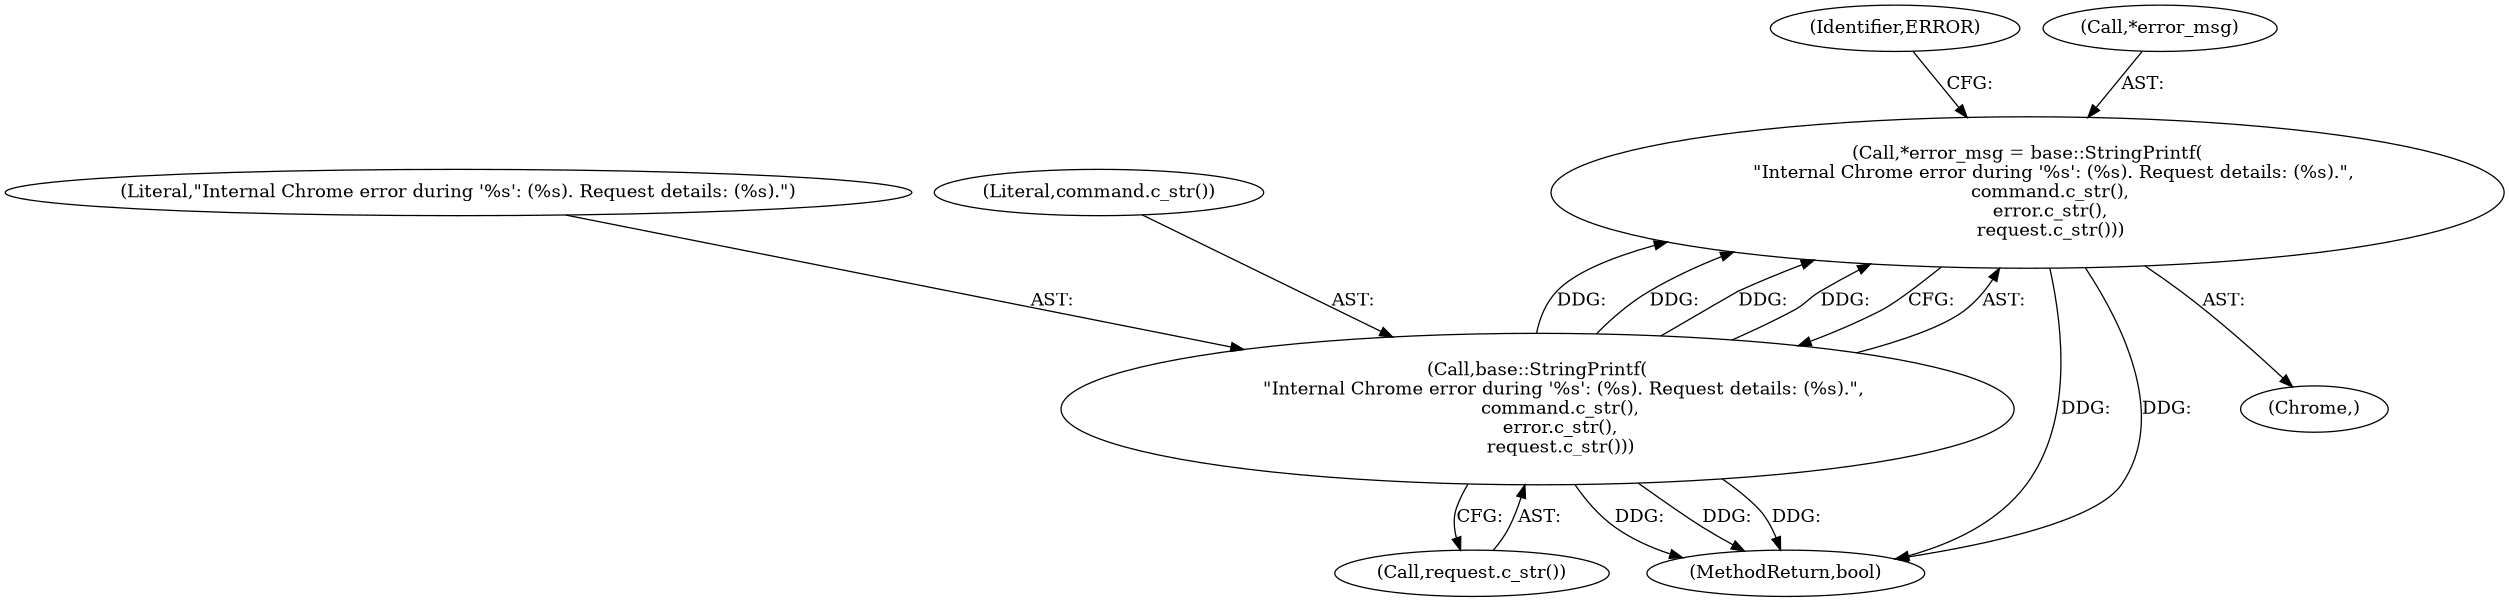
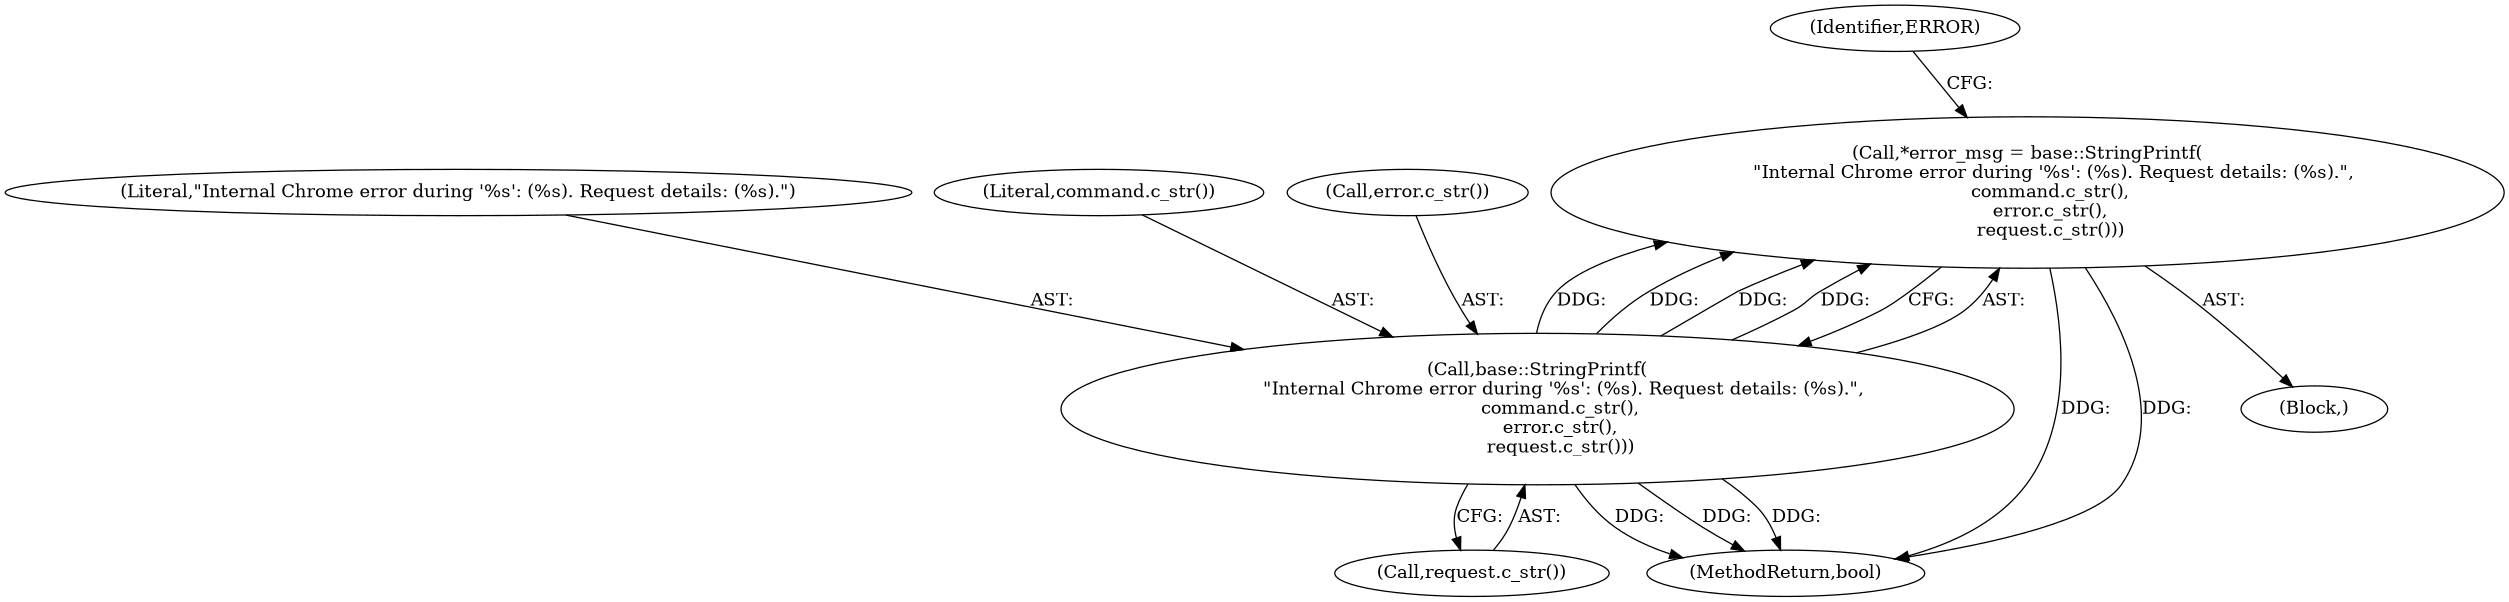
(2160, 28) -> none
none -> (1408, 193)
(2314, 409) -> (2314, 409)
